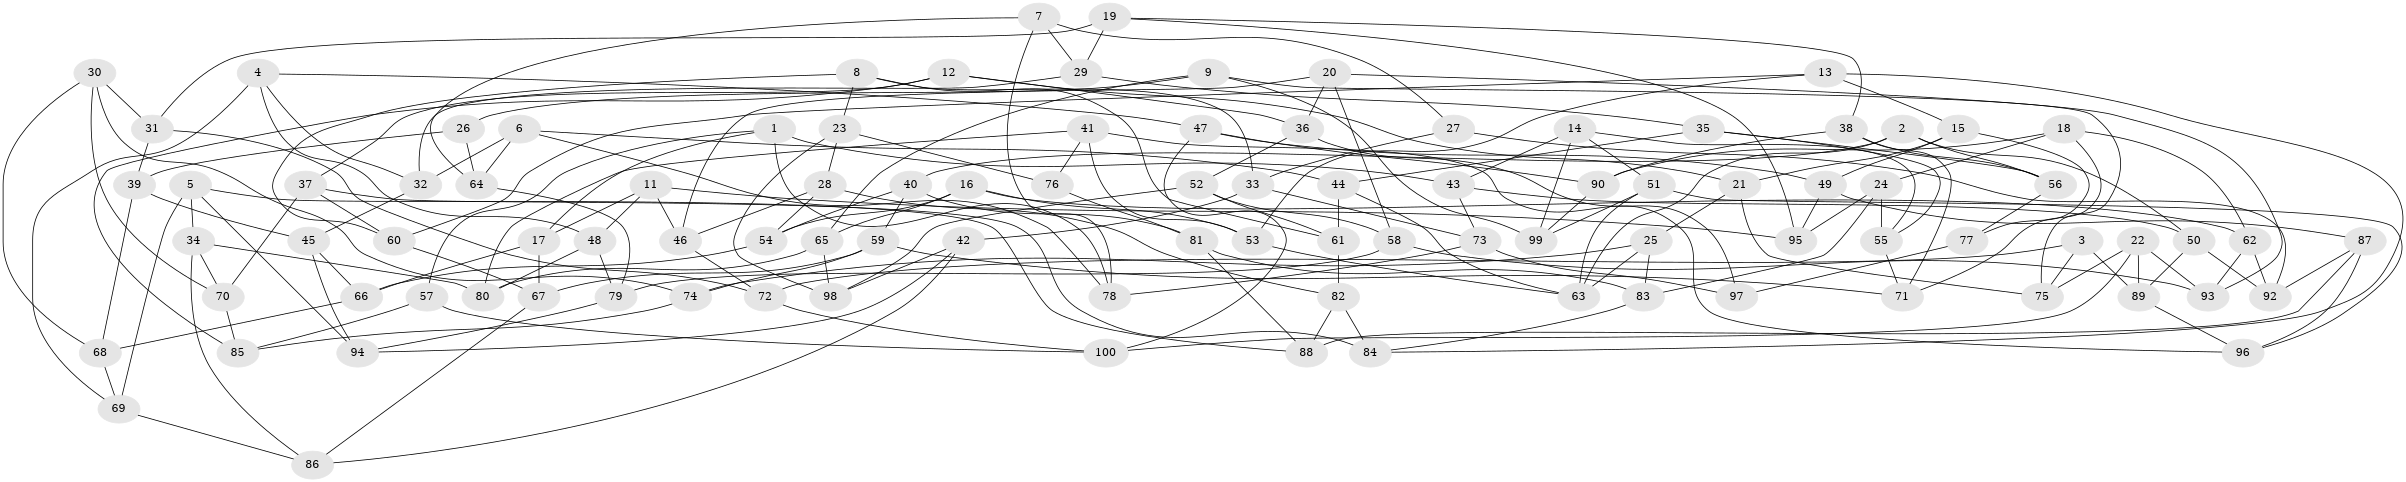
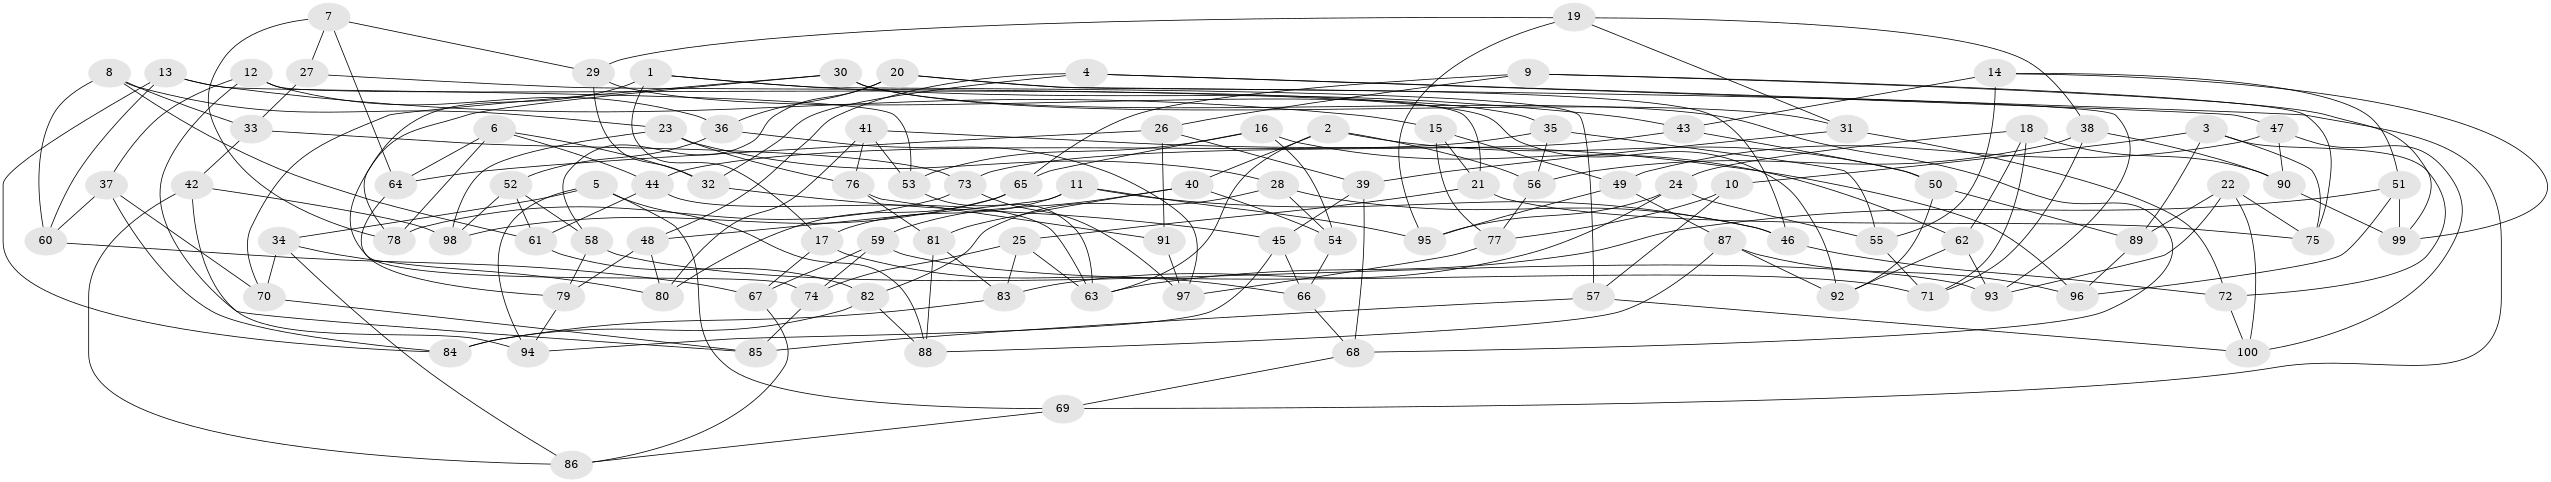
none -> (1732, 185)
none -> (1164, 241)
